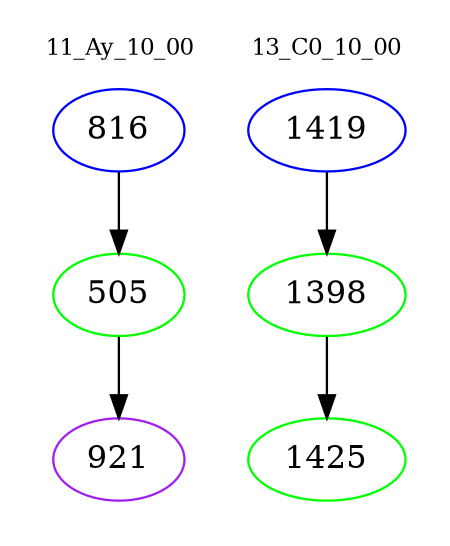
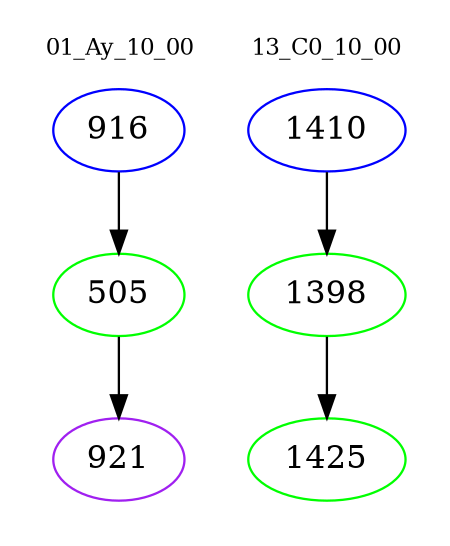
(120, 49) -> (120, 49)
(119, 130) -> (119, 130)
(327, 130) -> (327, 130)
